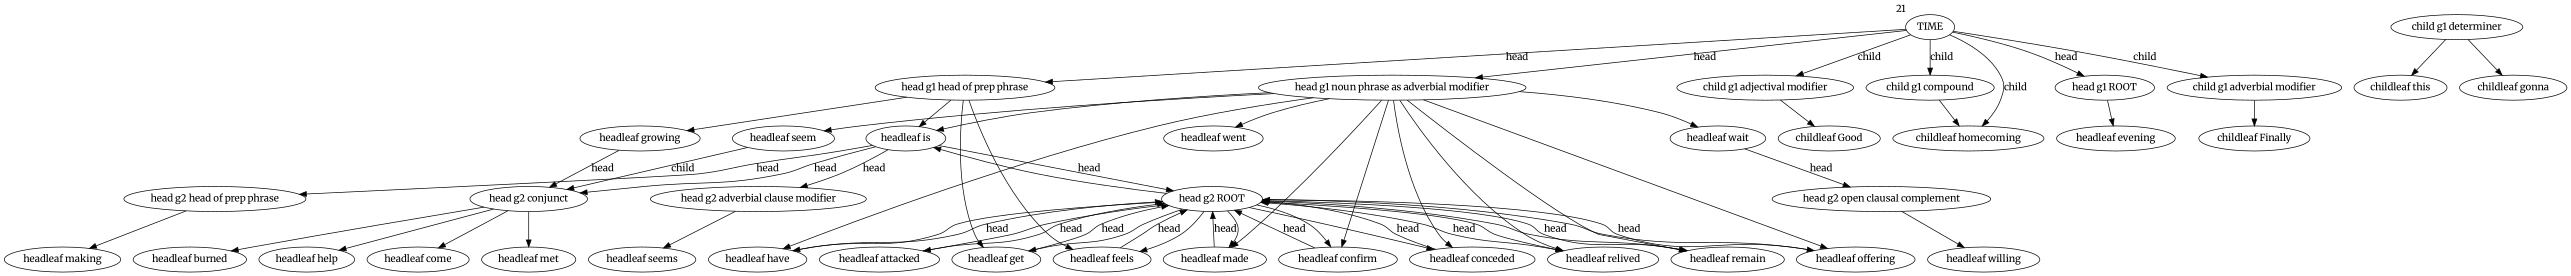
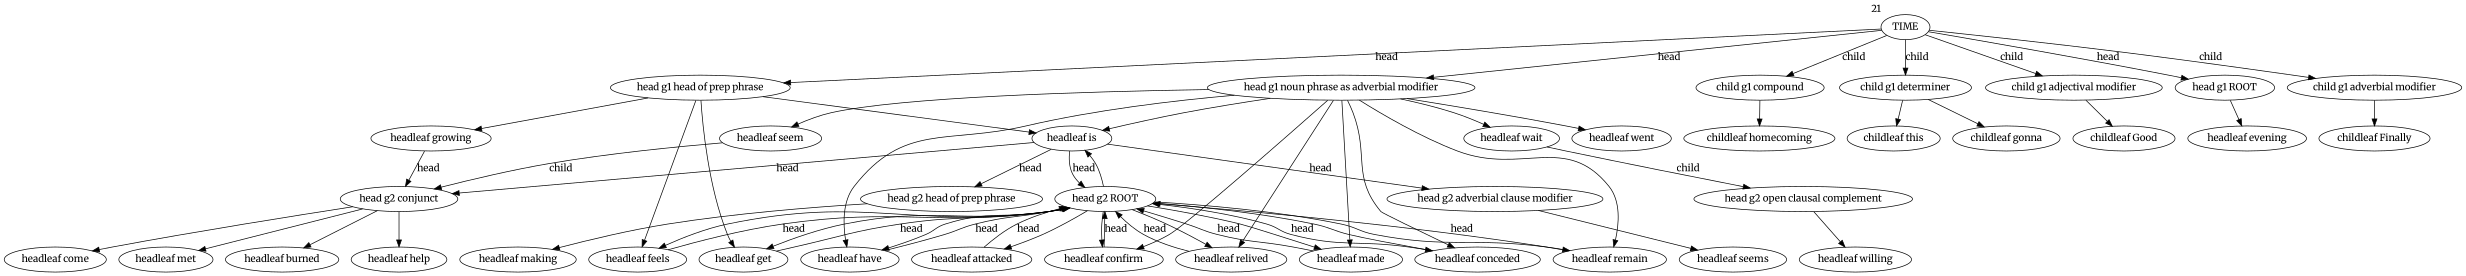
(1996, 69) -> (1905, 54)
(1821, 169) -> (1688, 169)
(1856, 260) -> none
